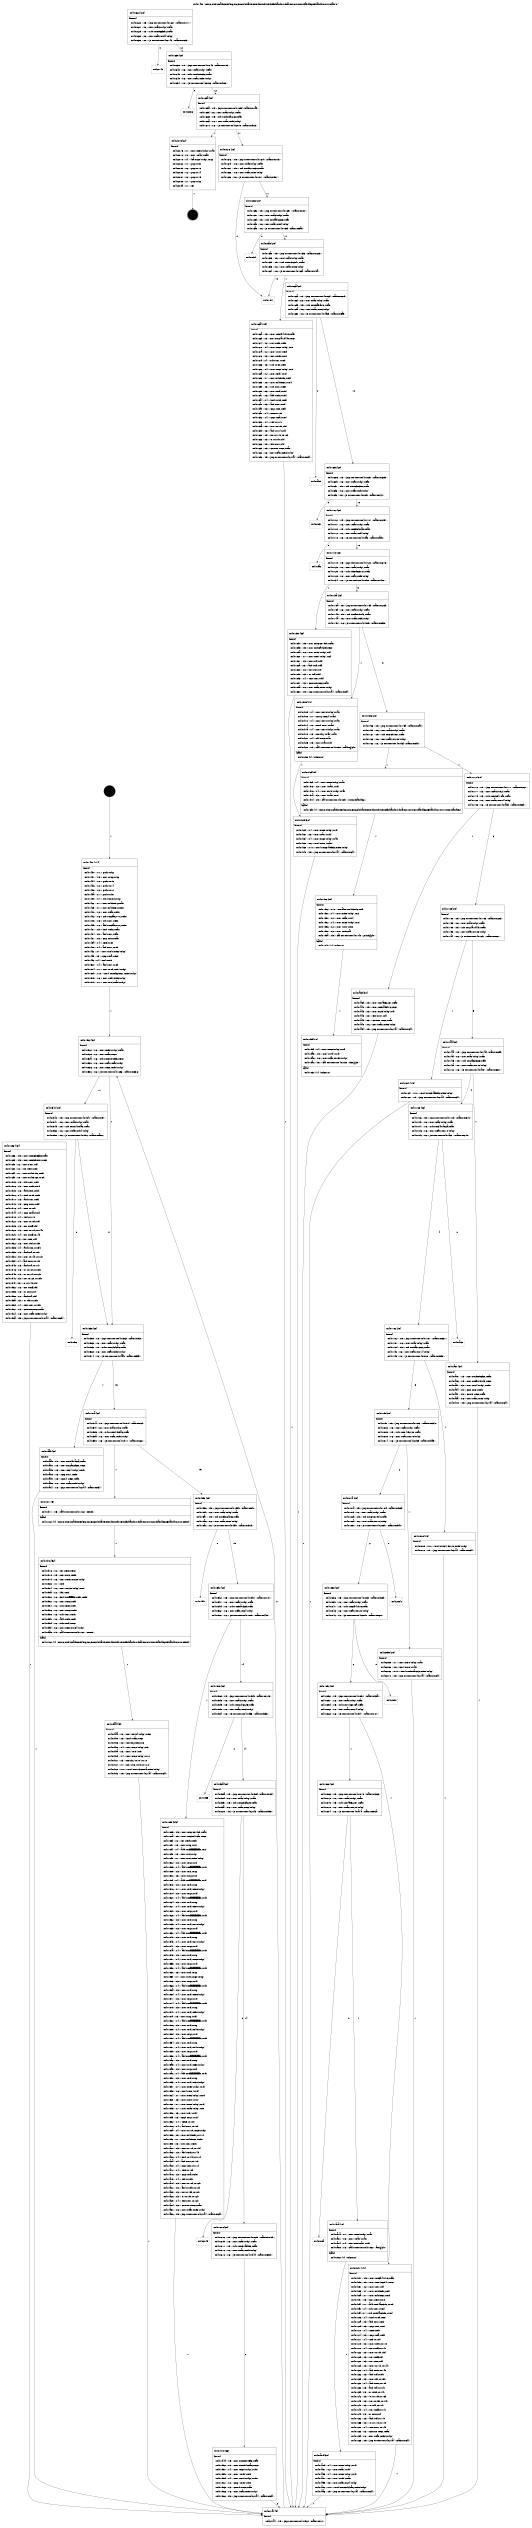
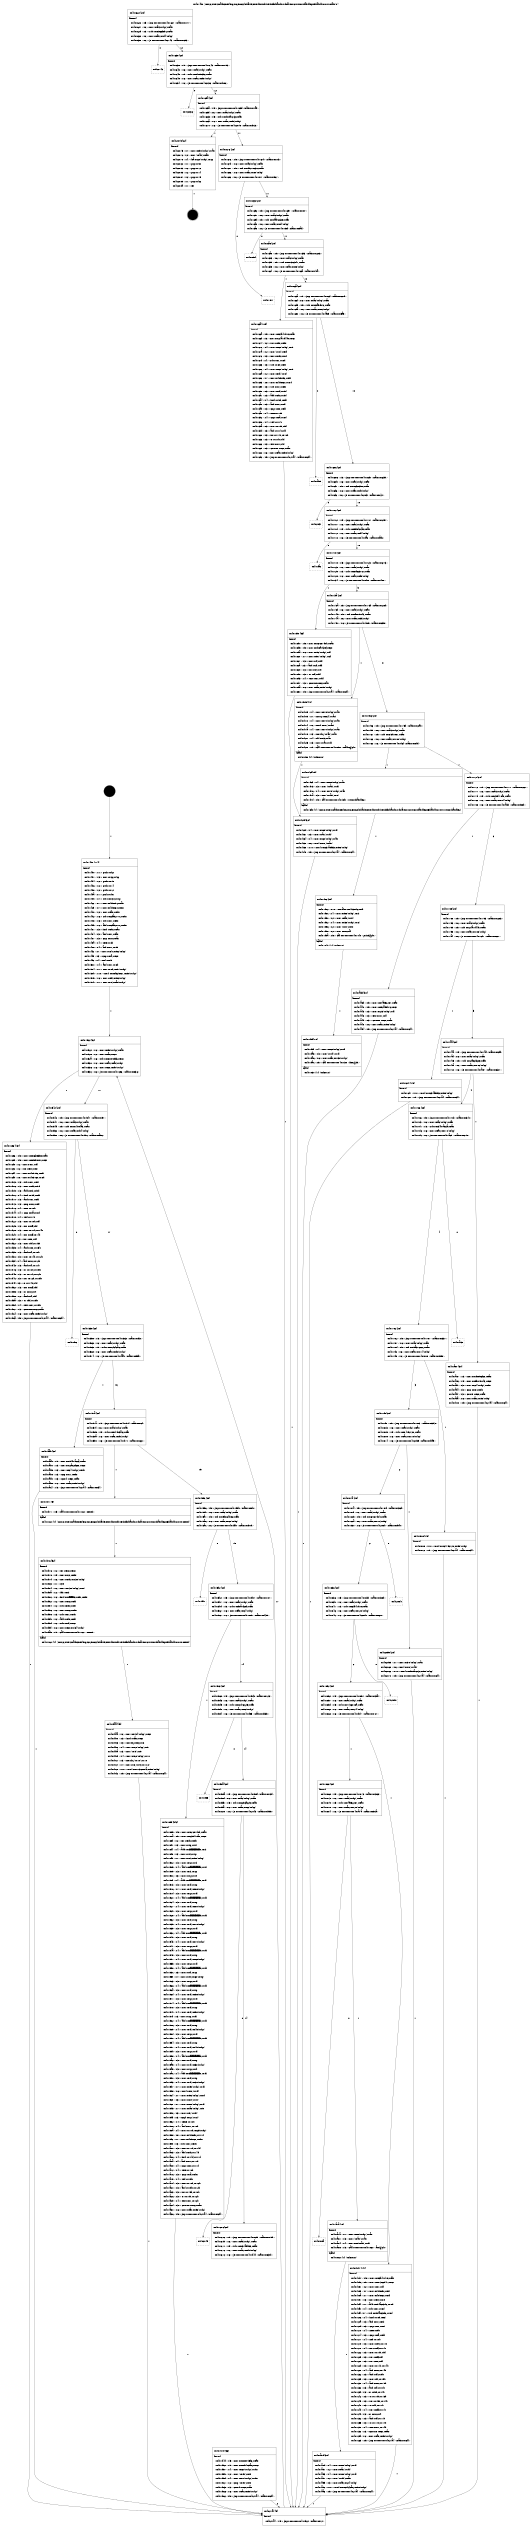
(272, 285) -> (304, 278)
(111, 1200) -> (46, 1100)
(244, 2352) -> none
